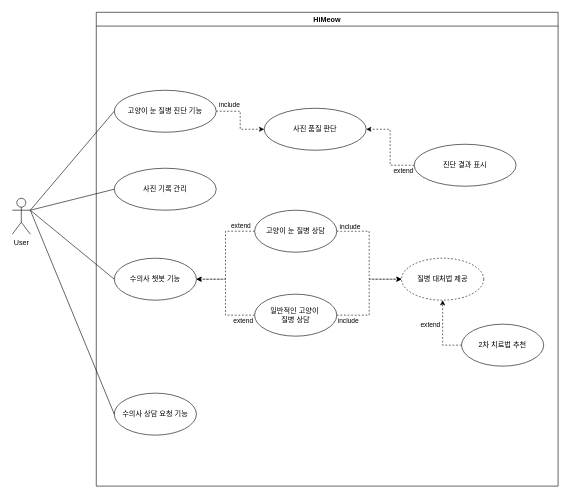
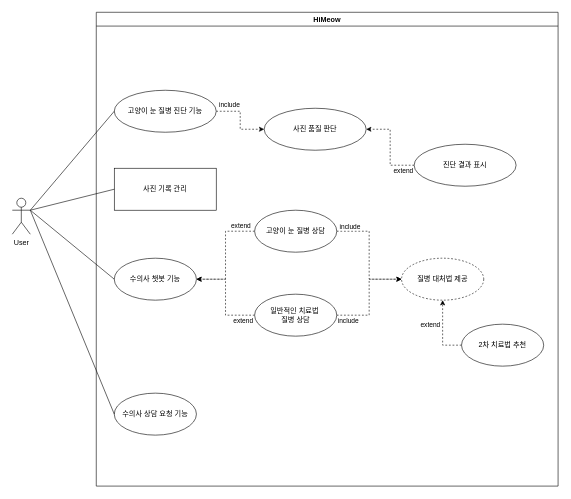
(165, 189) -> (165, 189)
(296, 315) -> (296, 315)
